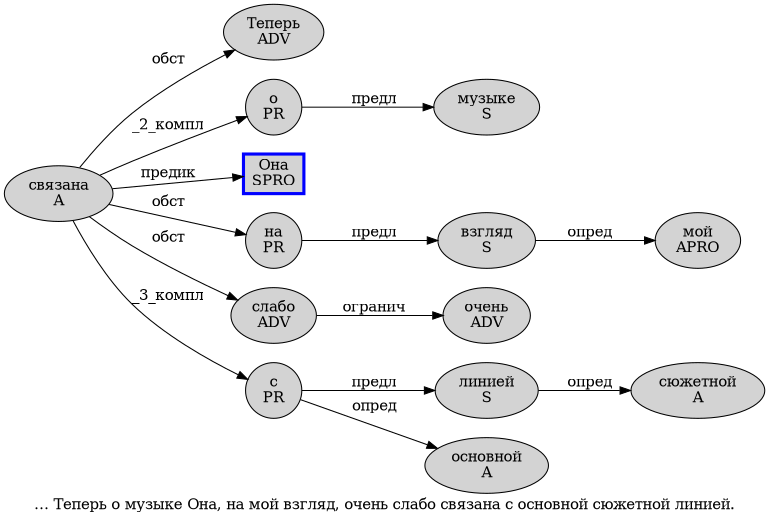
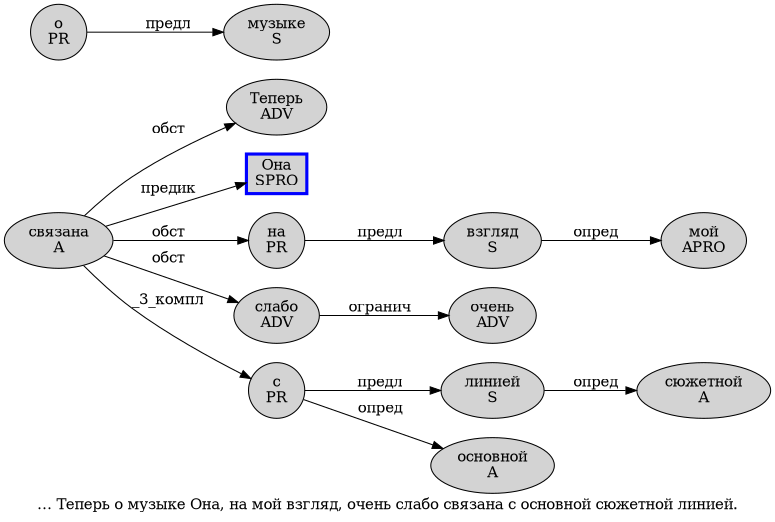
(168, 147) -> none
